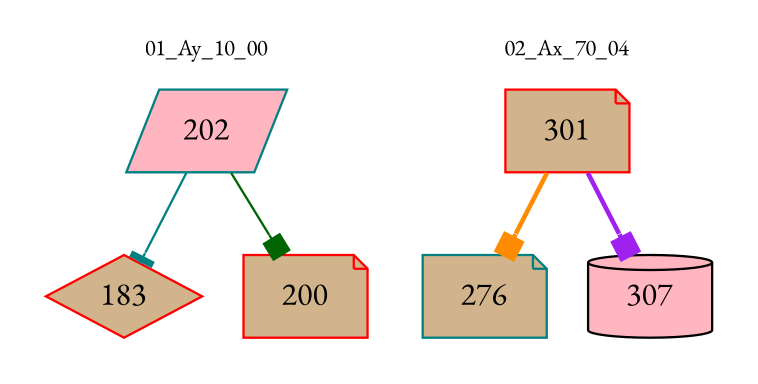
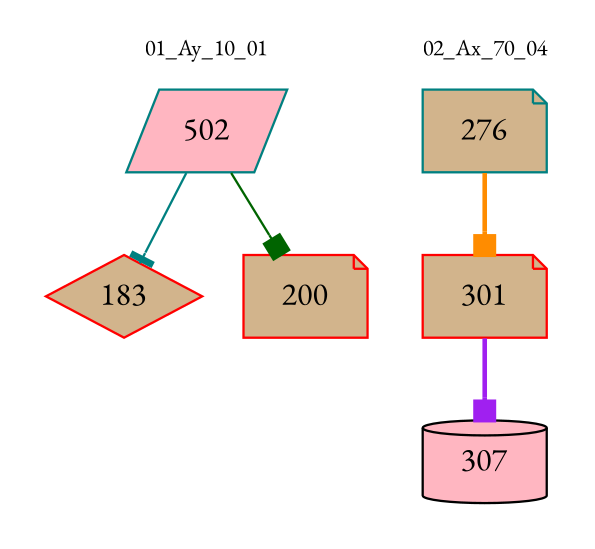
(207, 49) -> (207, 49)
(207, 131) -> (207, 131)
(531, 203) -> (485, 202)
